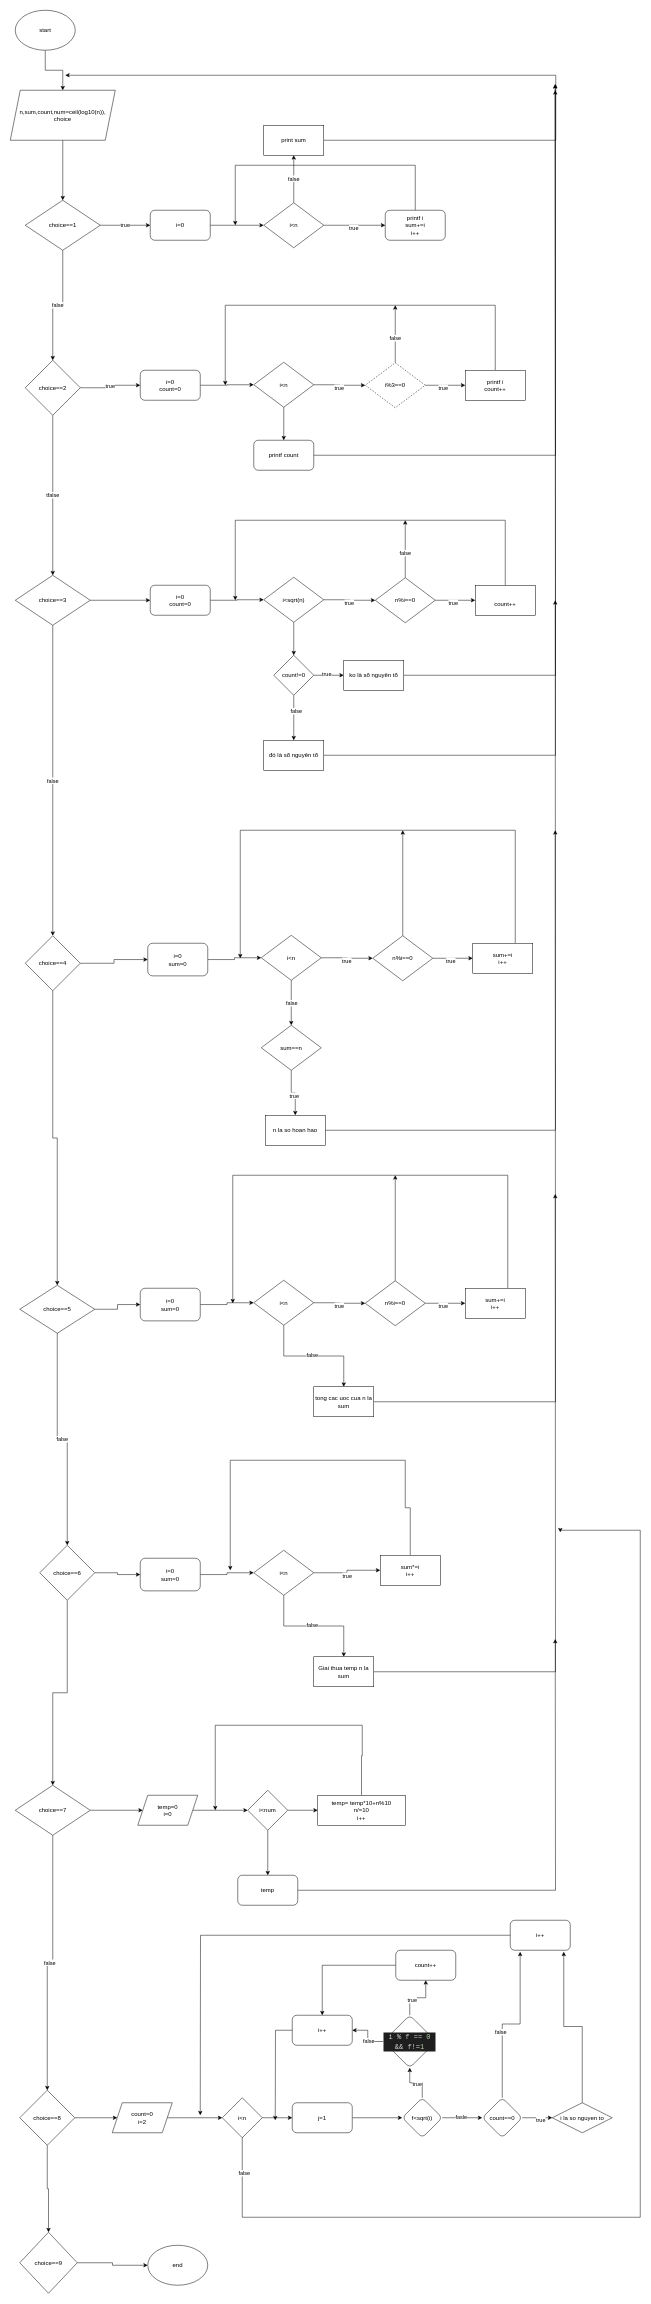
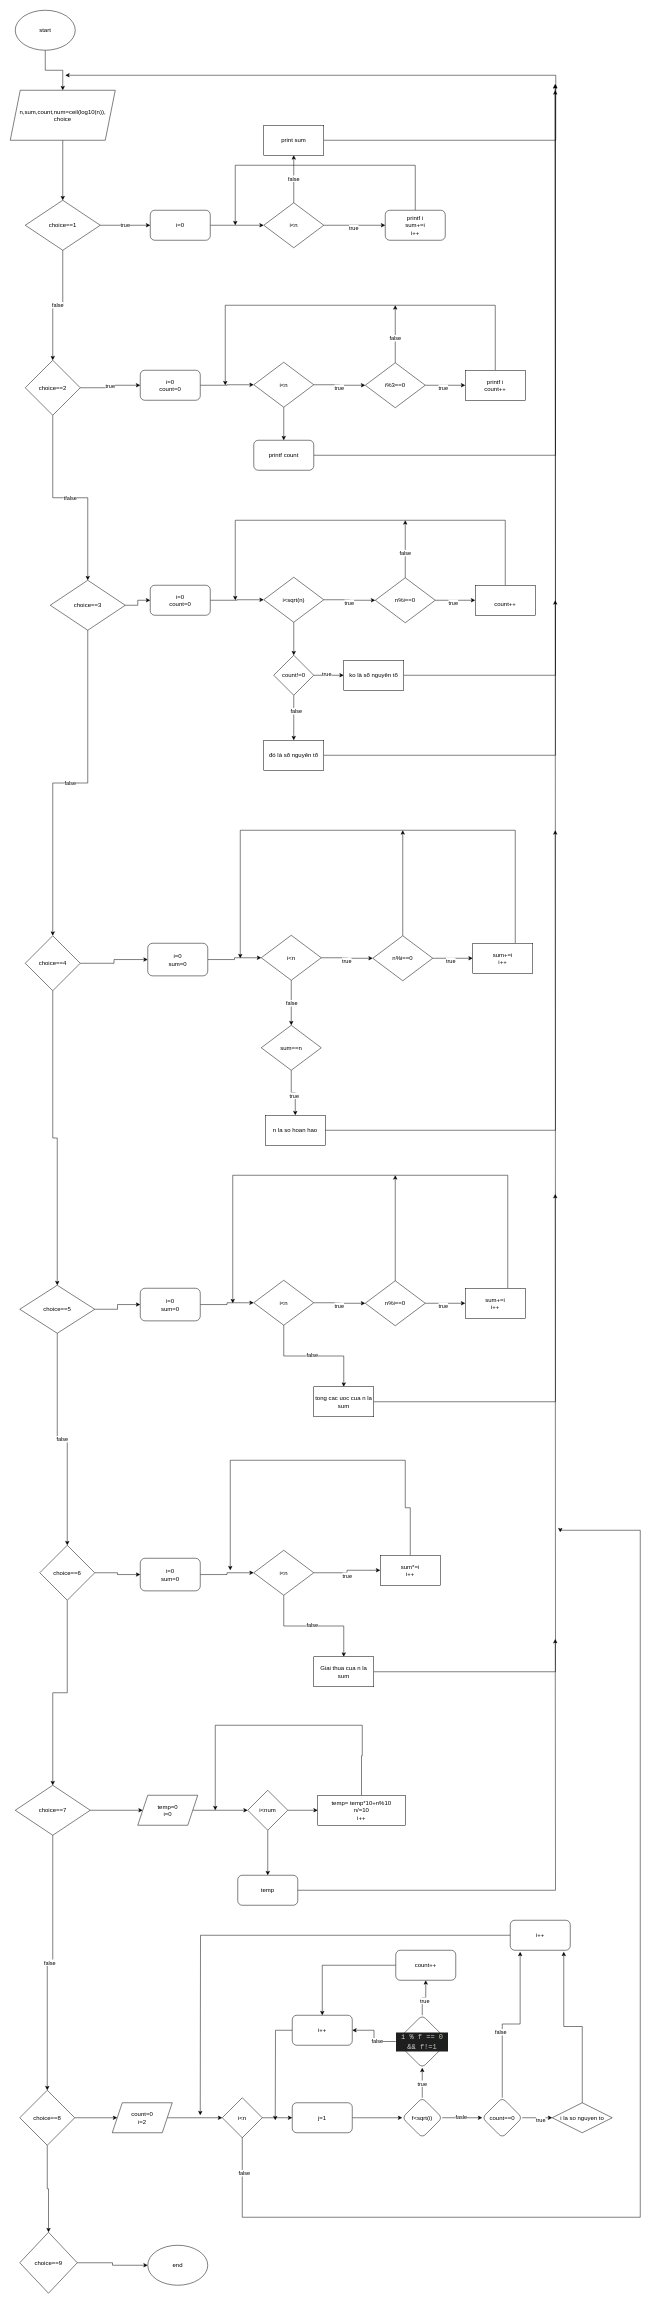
(395, 385) -> (395, 385)
(53, 600) -> (88, 605)
(344, 1672) -> (344, 1672)
(410, 2042) -> (422, 2042)
